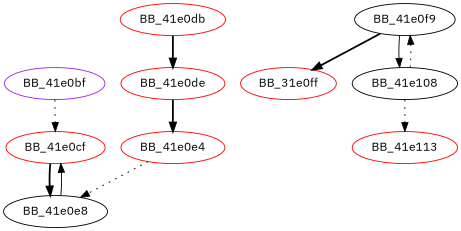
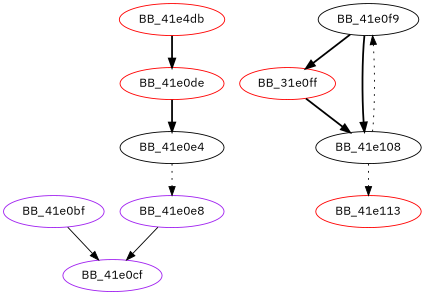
(173, 20) -> (172, 20)
(399, 47) -> (363, 79)
(55, 111) -> (80, 240)
none -> (324, 113)
(56, 148) -> (112, 276)
(173, 148) -> (172, 148)
(50, 175) -> none
(56, 212) -> (172, 212)
